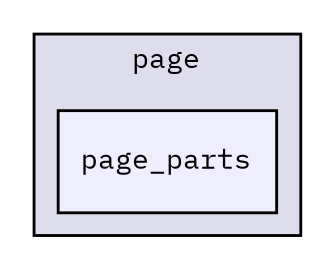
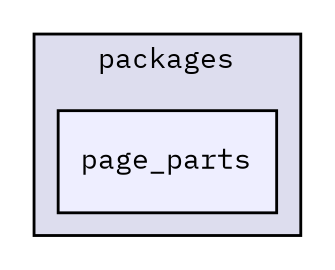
(167, 61) -> (167, 61)
